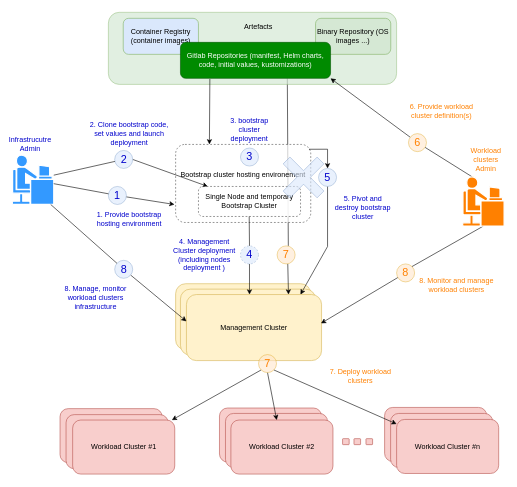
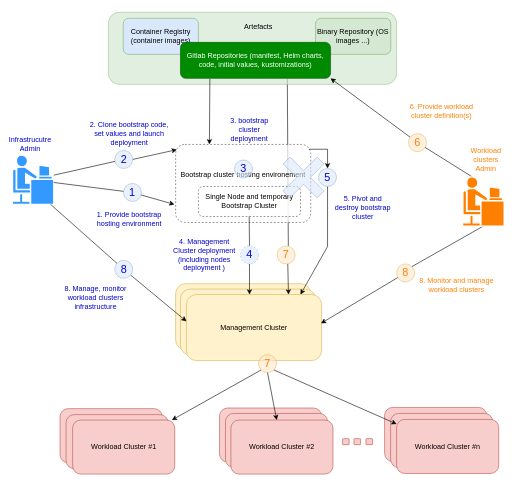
(249, 157) -> (243, 169)
(168, 172) -> (152, 155)
(117, 195) -> (132, 192)
(360, 375) -> none
